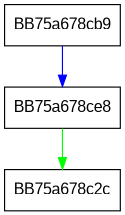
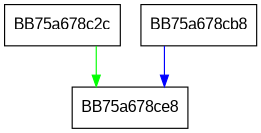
(62, 25) -> (199, 25)
(62, 143) -> (96, 61)
